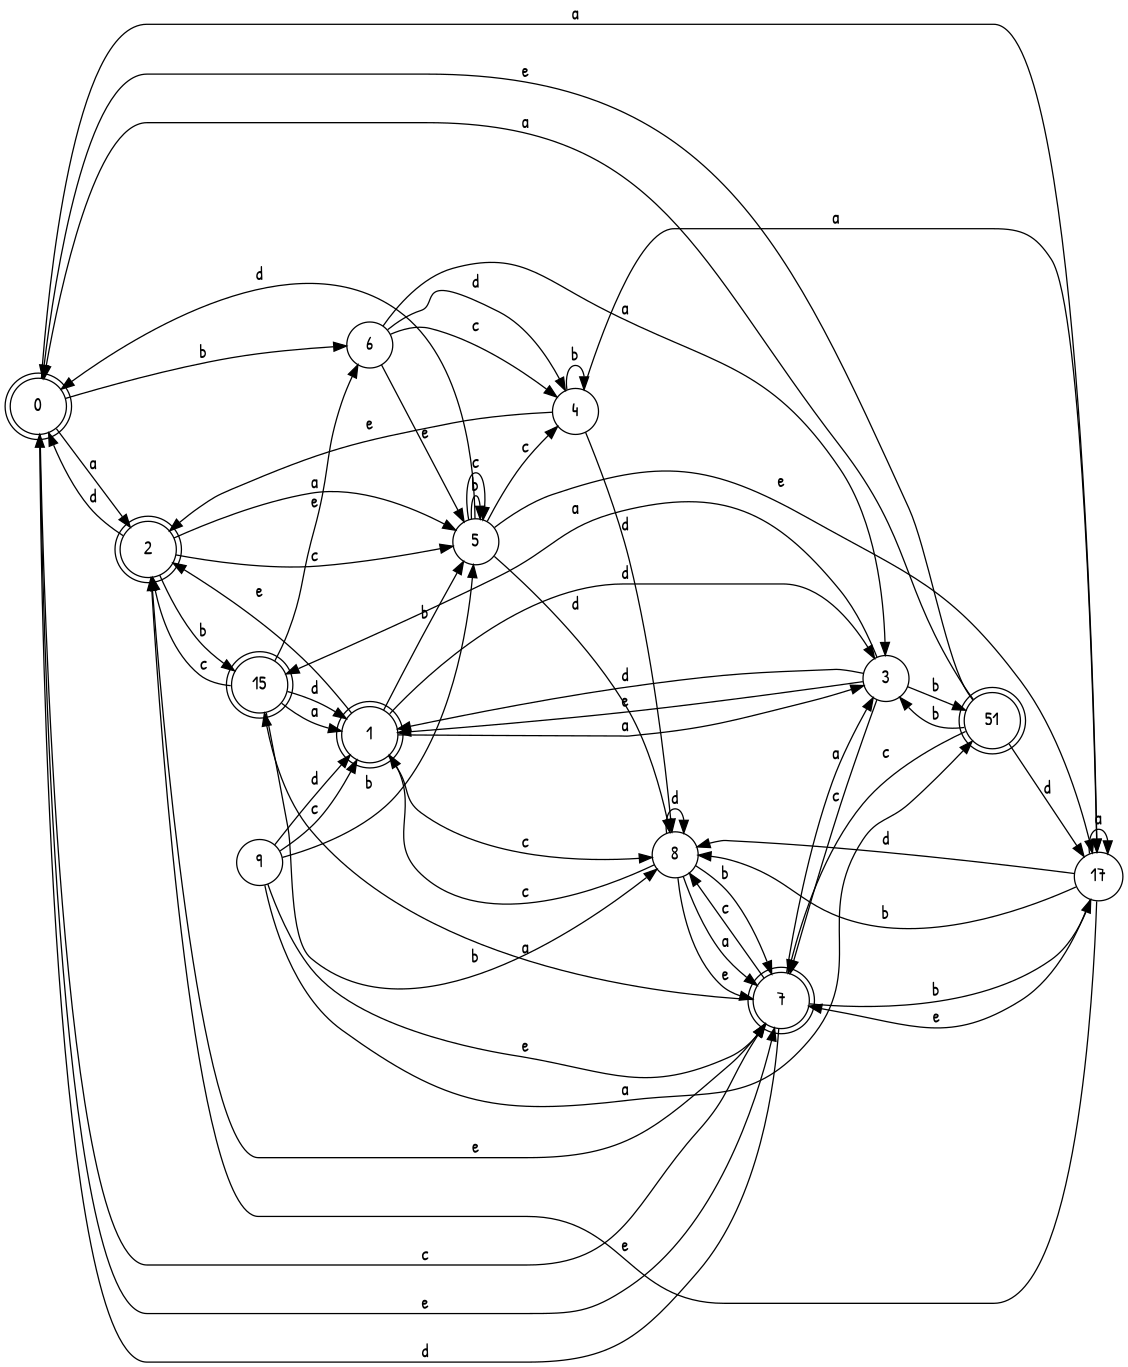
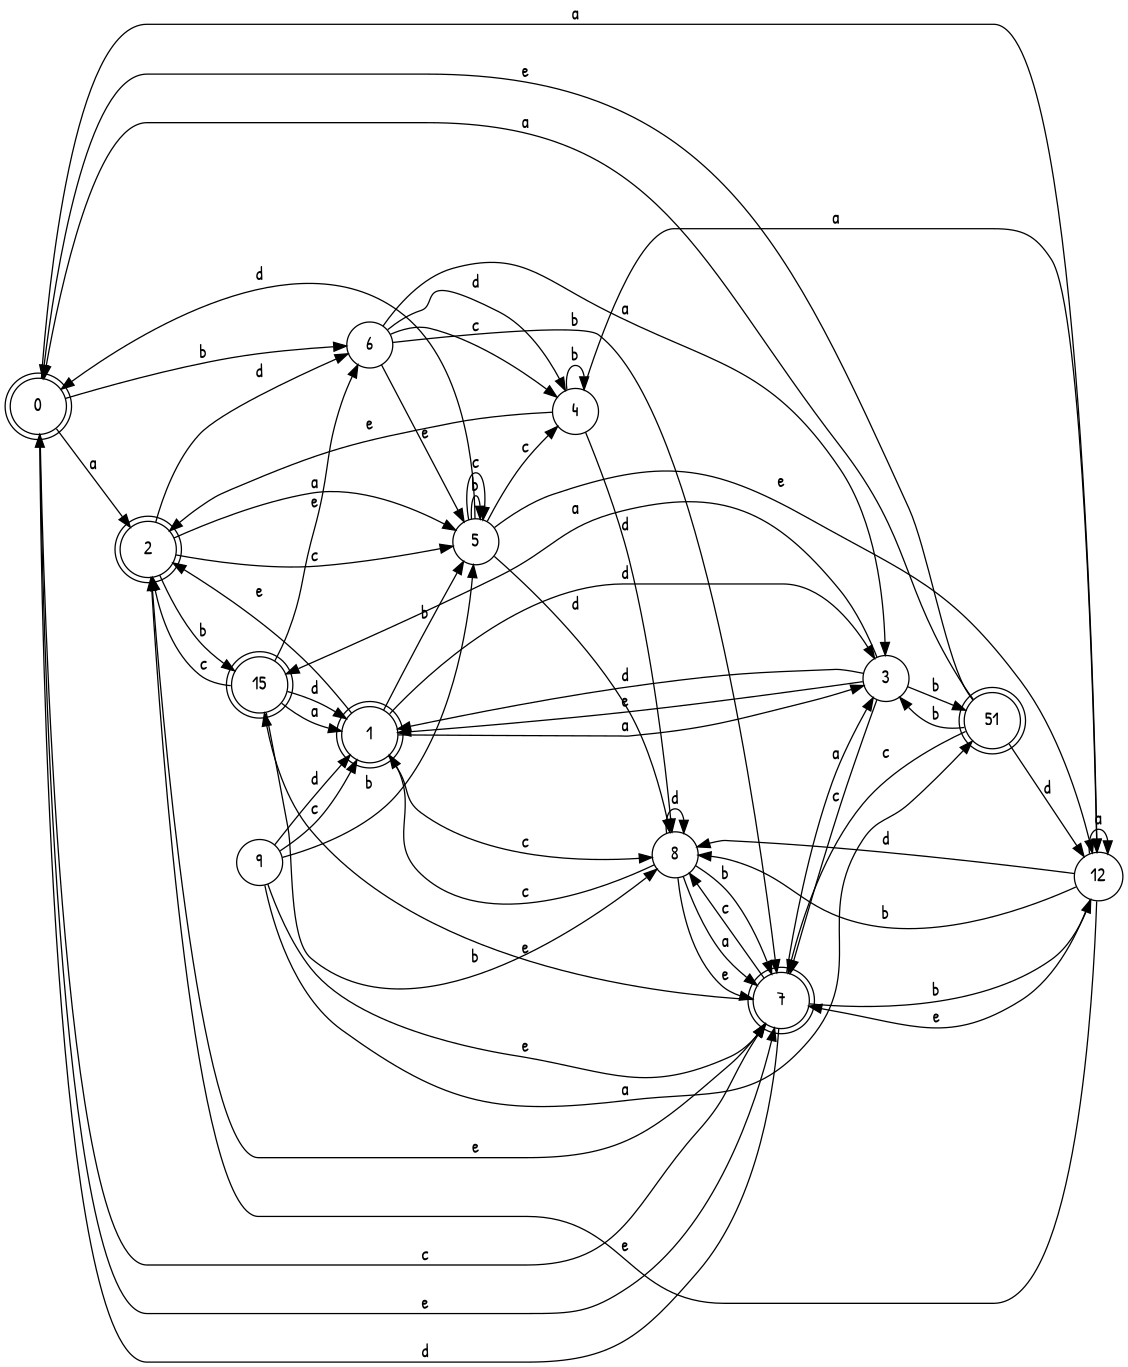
(81, 496) -> (222, 417)
none -> (696, 535)
(1099, 877) -> (1099, 877)
(526, 949) -> (526, 949)
